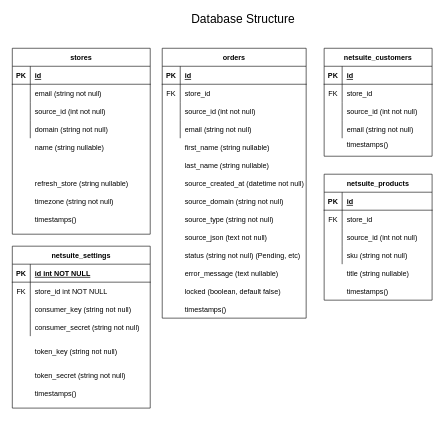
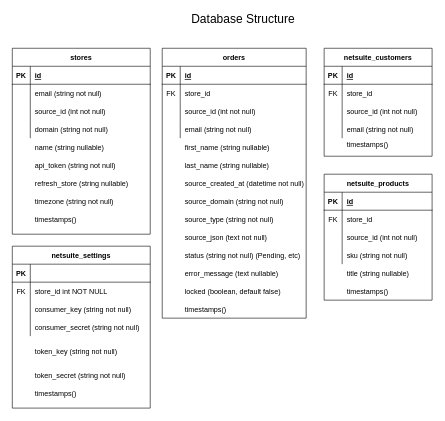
none -> (84, 165)
(90, 273) -> none
